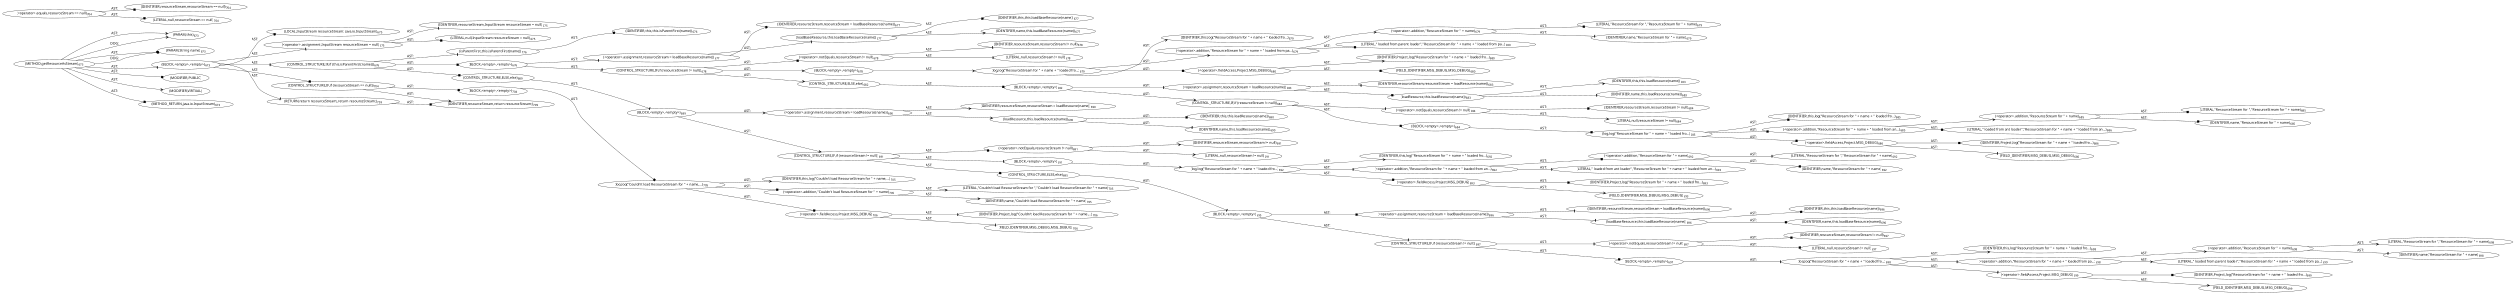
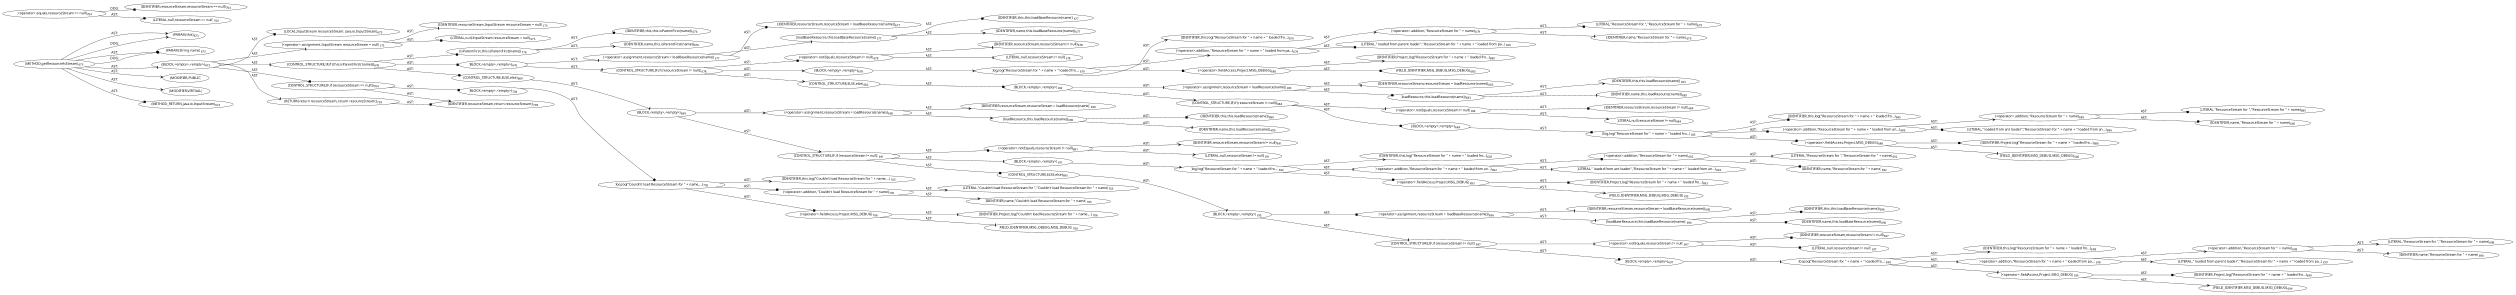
(115, 9) -> (115, 9)
none -> (662, 44)
(415, 58) -> (415, 58)
(118, 74) -> (118, 74)
